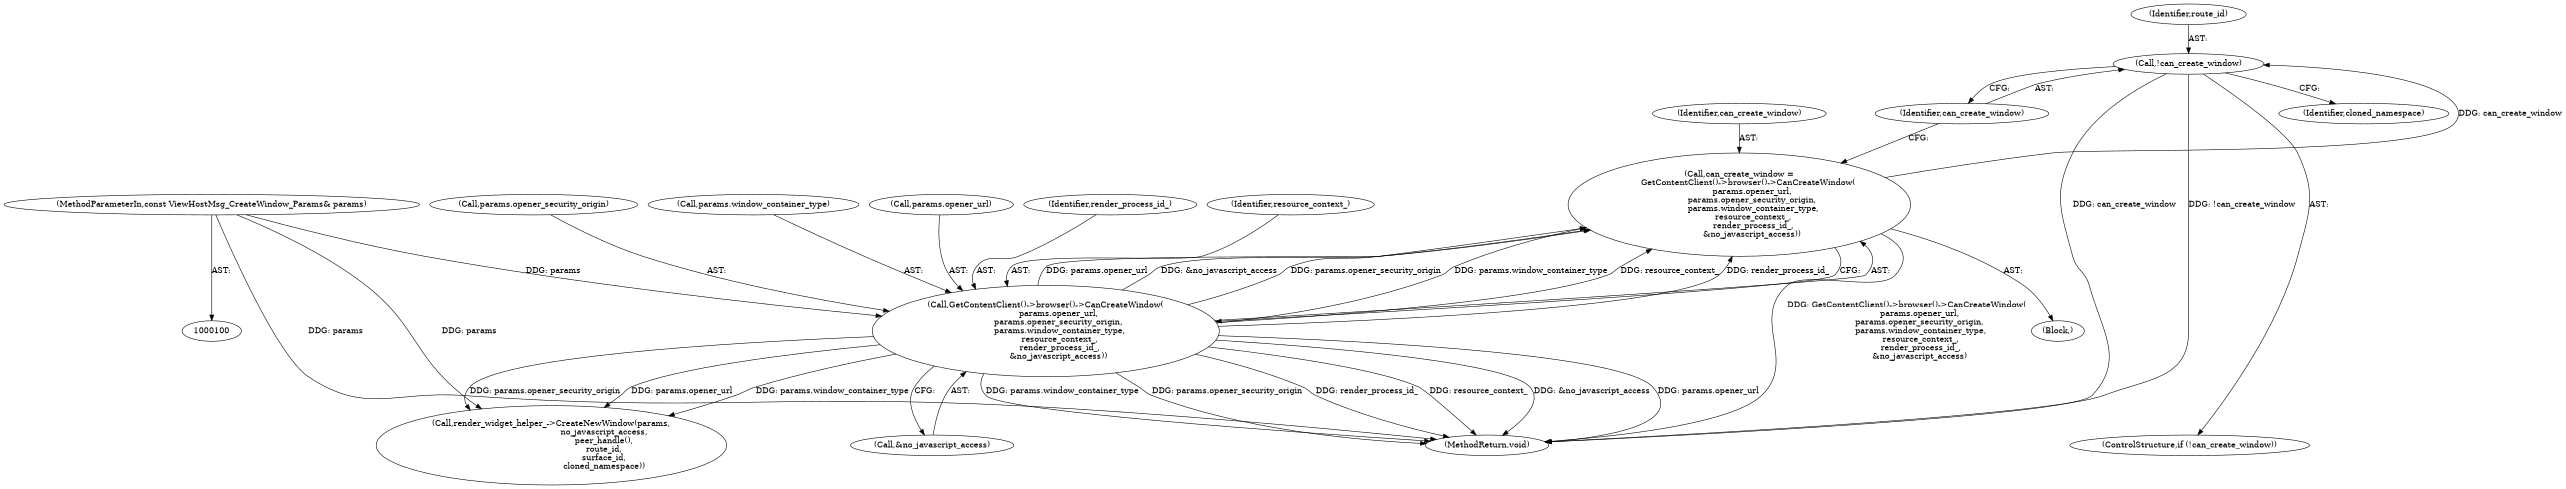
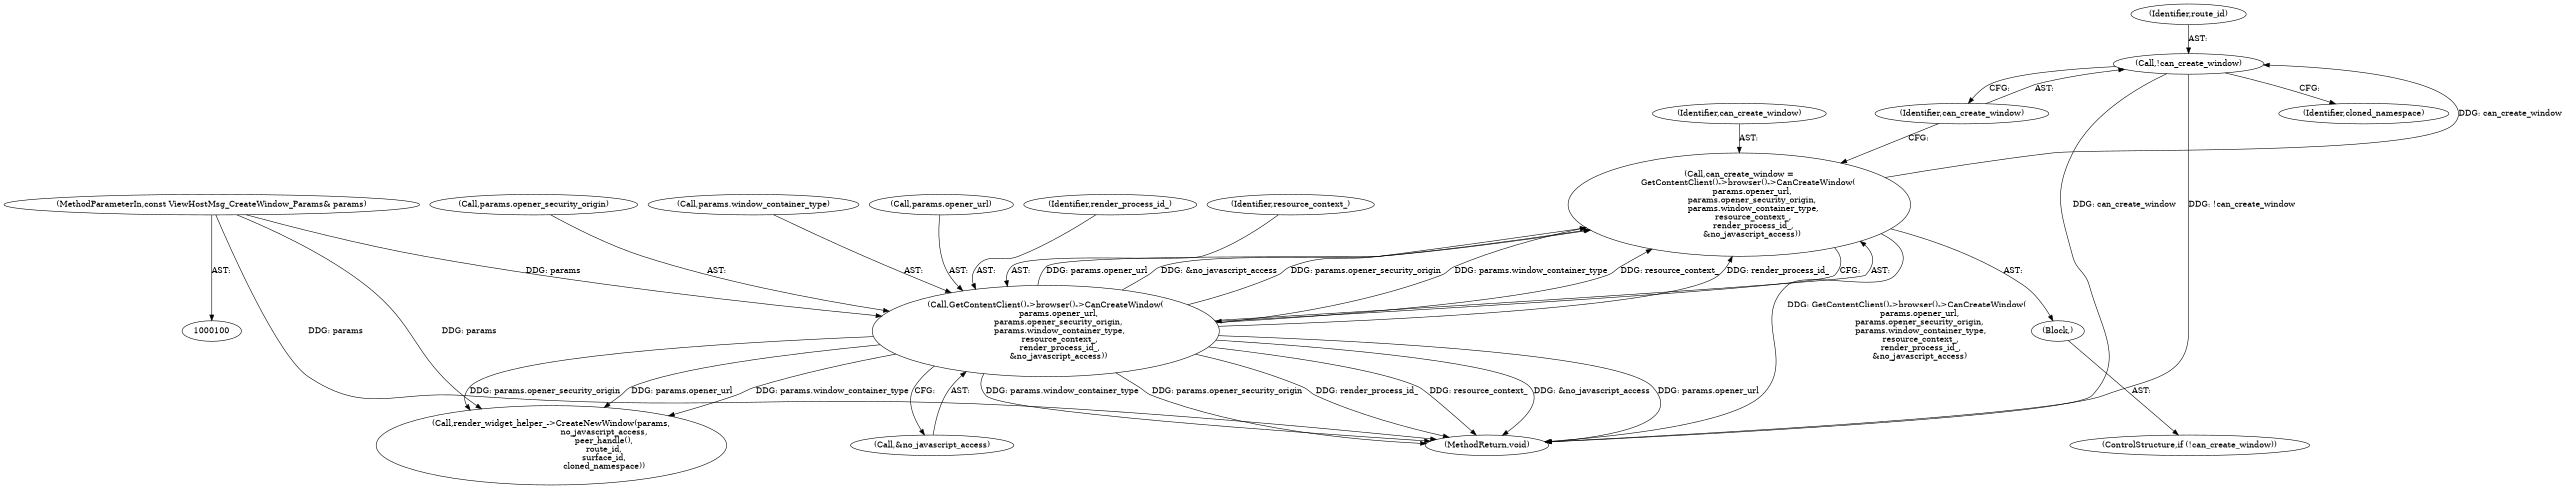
(2302, 242) -> (2119, 384)
